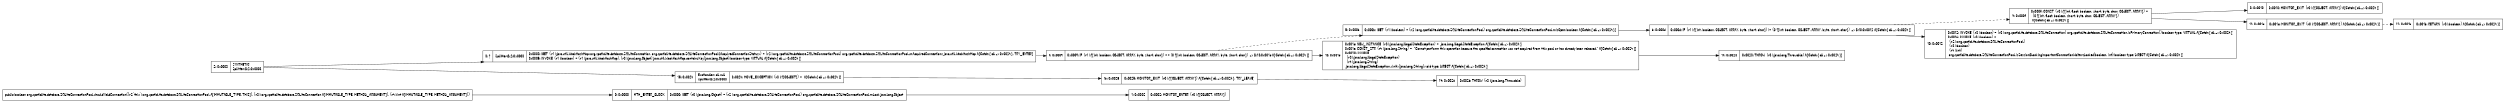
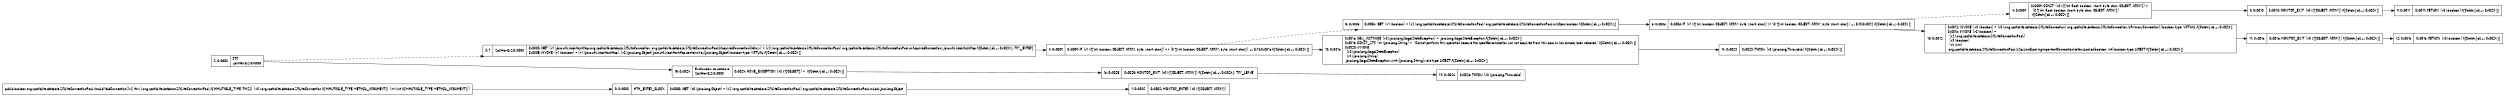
none -> (2448, 11)
(2198, 20) -> (2240, 39)
(2386, 24) -> (2386, 39)
(372, 64) -> (372, 59)
(241, 65) -> (236, 59)
(712, 75) -> (712, 69)
